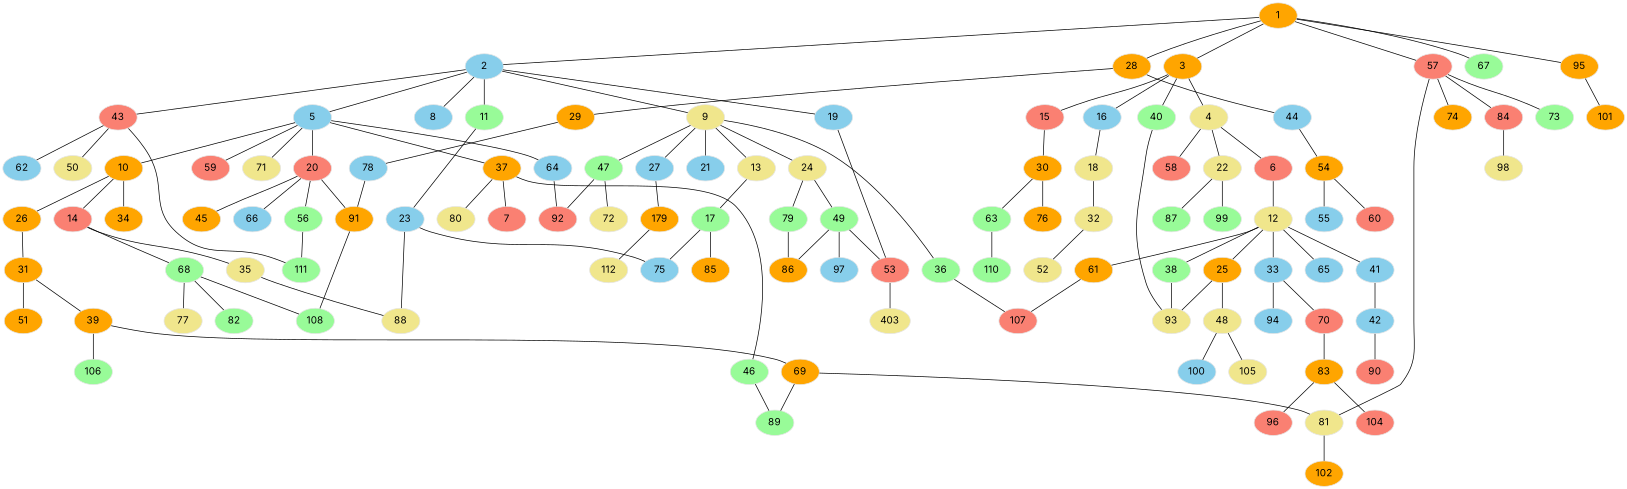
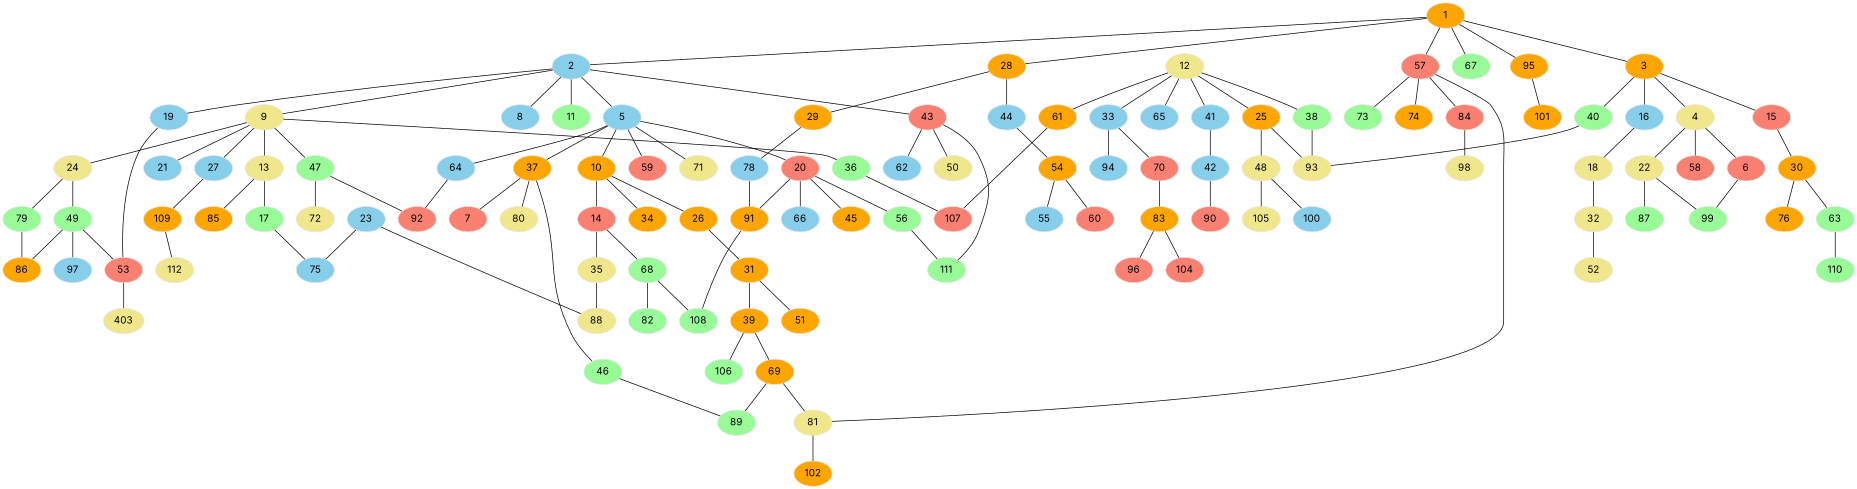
(445, 168) -> none
(1273, 194) -> (1727, 194)
(660, 219) -> (163, 219)
(710, 245) -> (239, 194)
(183, 321) -> none
